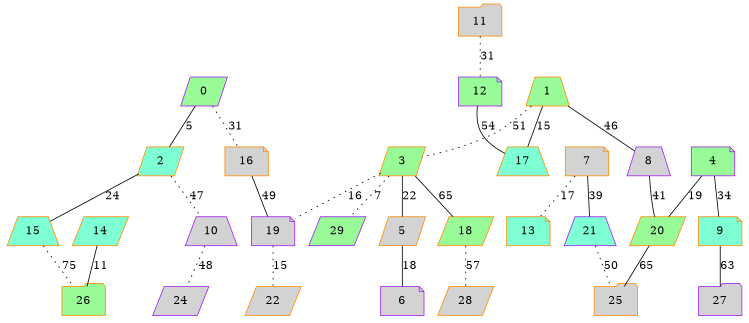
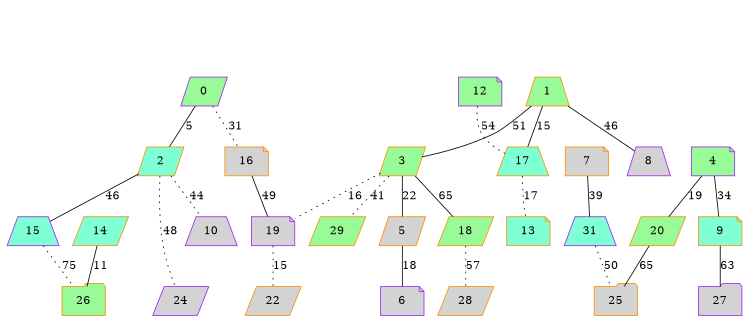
(480, 22) -> none
(482, 133) -> (482, 133)
(478, 141) -> (478, 141)
(113, 196) -> (113, 196)
(197, 196) -> (197, 196)
(378, 196) -> (378, 196)
(558, 196) -> (523, 196)
(651, 196) -> none
(33, 231) -> (33, 231)
(337, 231) -> (337, 231)
(590, 231) -> (590, 231)
(196, 266) -> (161, 232)
